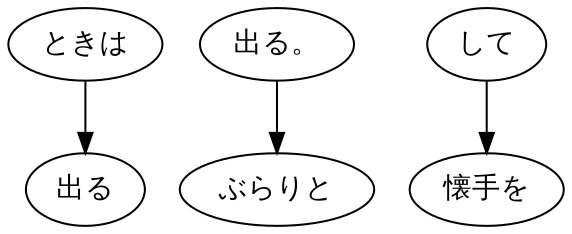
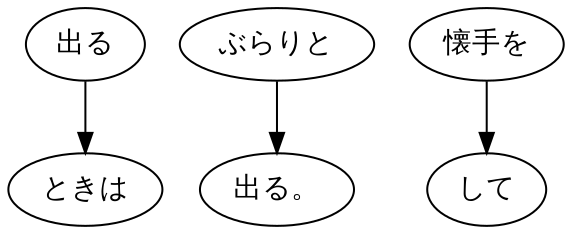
(85, 107) -> (85, 107)
(277, 107) -> (277, 107)
(487, 107) -> (487, 107)
